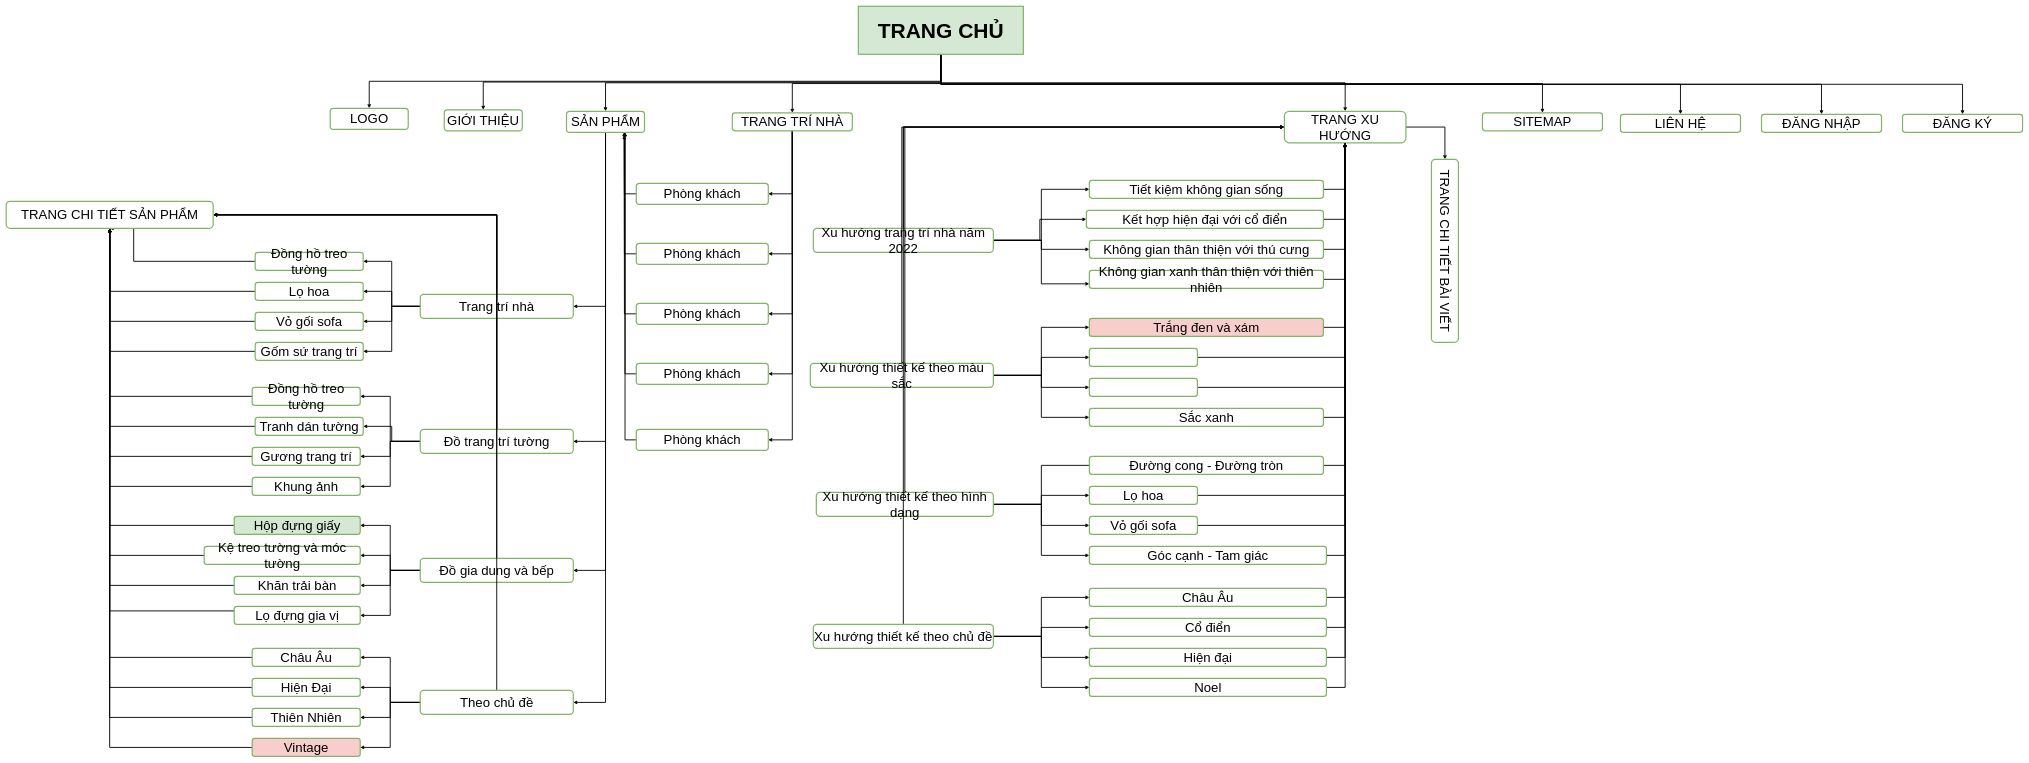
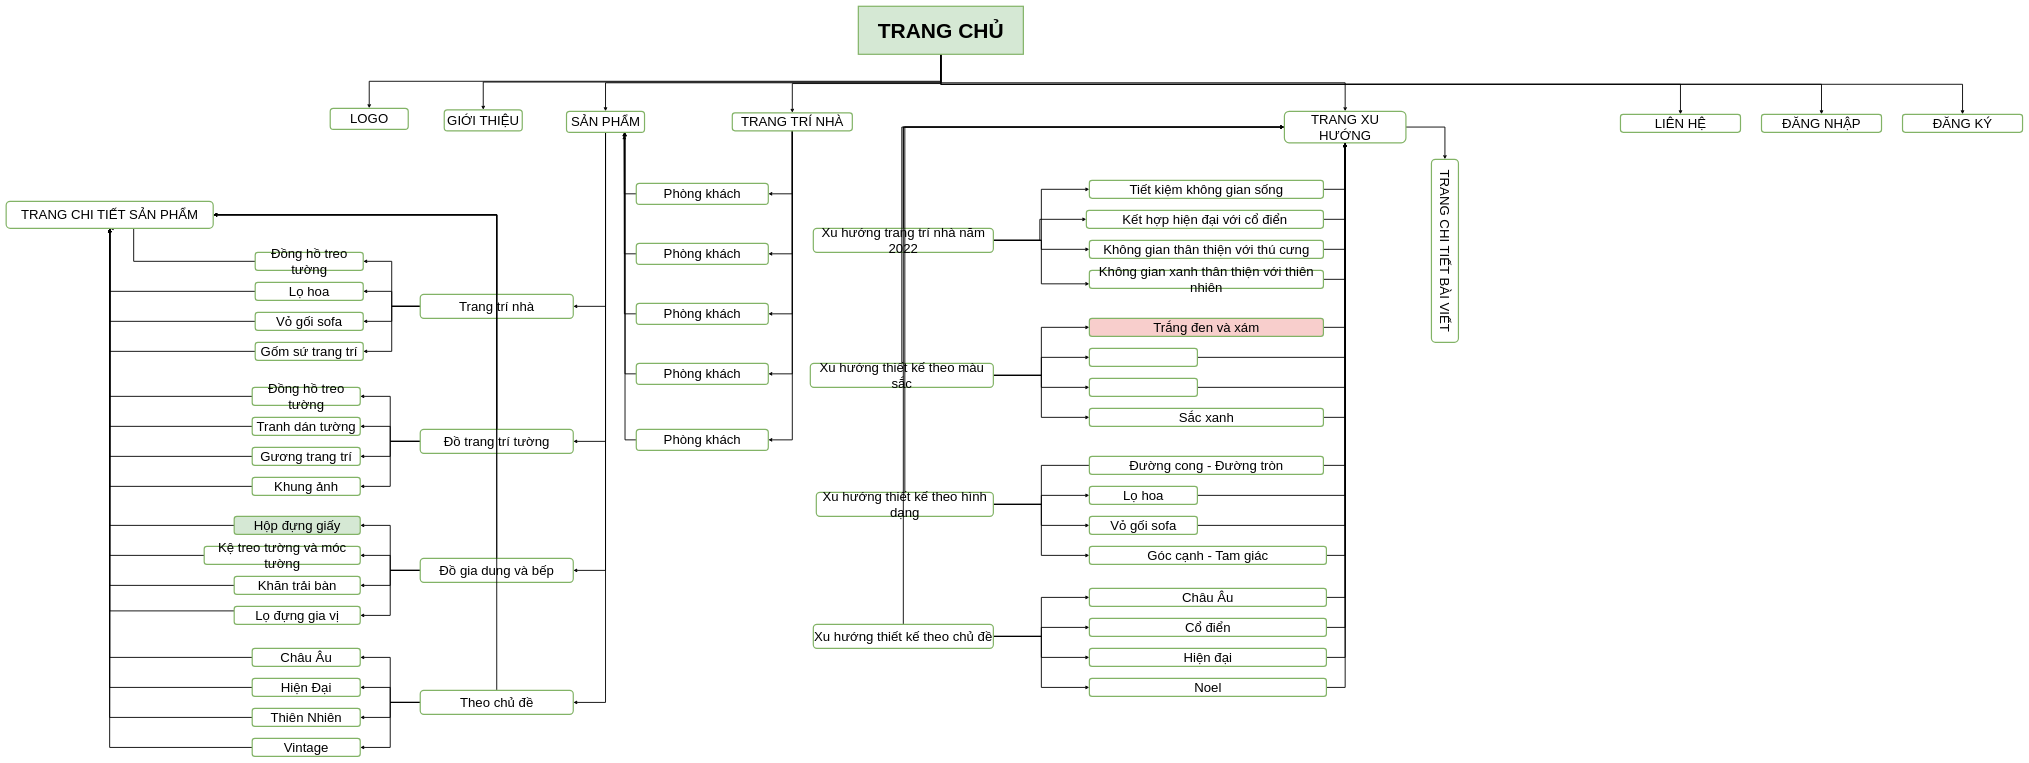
(1542, 98) -> none
(1542, 122) -> none
(309, 426) -> (306, 426)
(306, 747) -> (306, 747)
